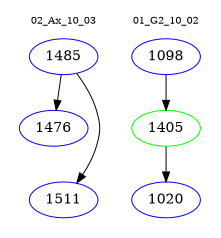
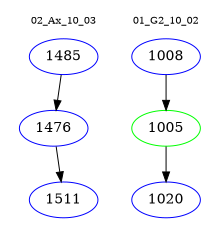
(166, 57) -> (166, 57)
(99, 123) -> (58, 159)
(166, 128) -> (166, 128)
